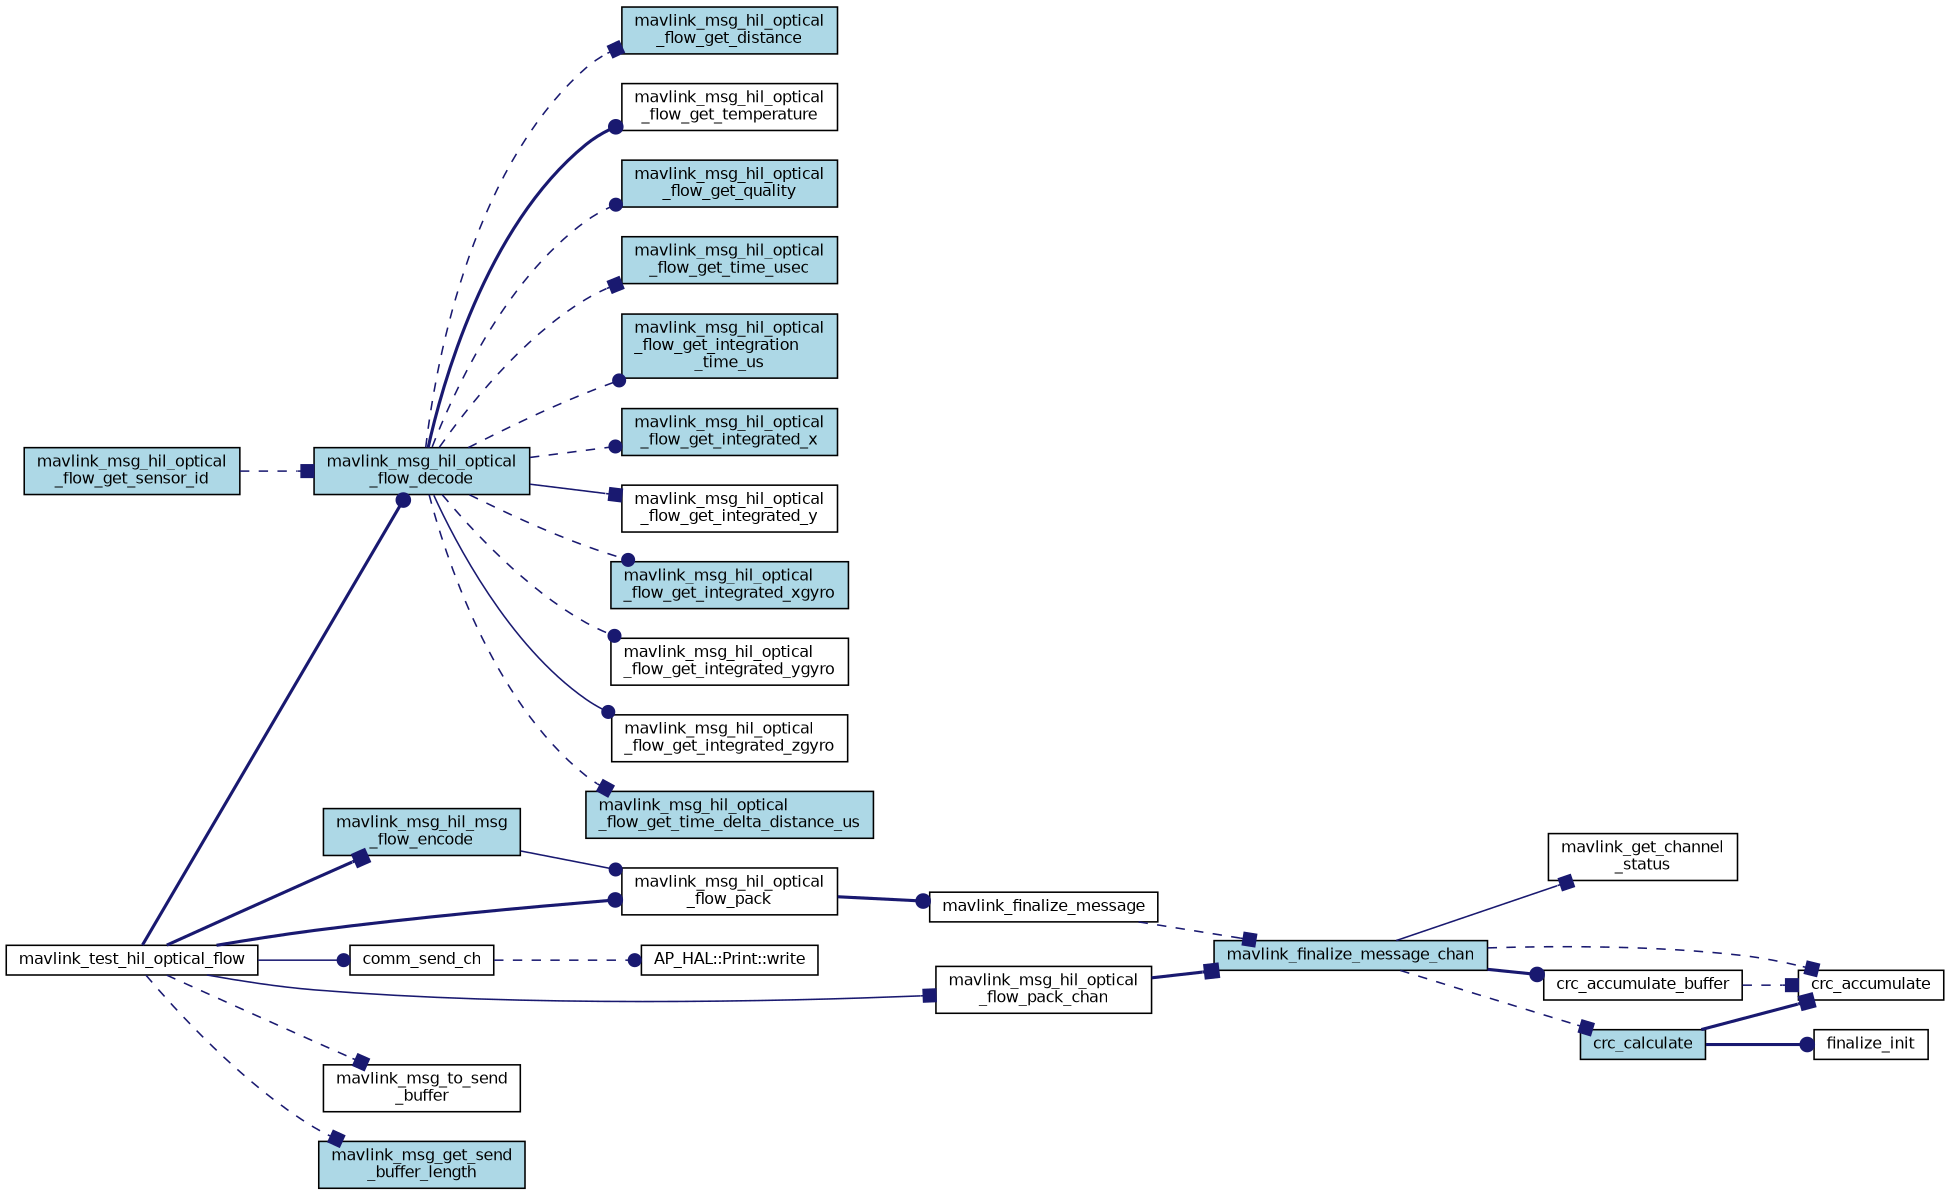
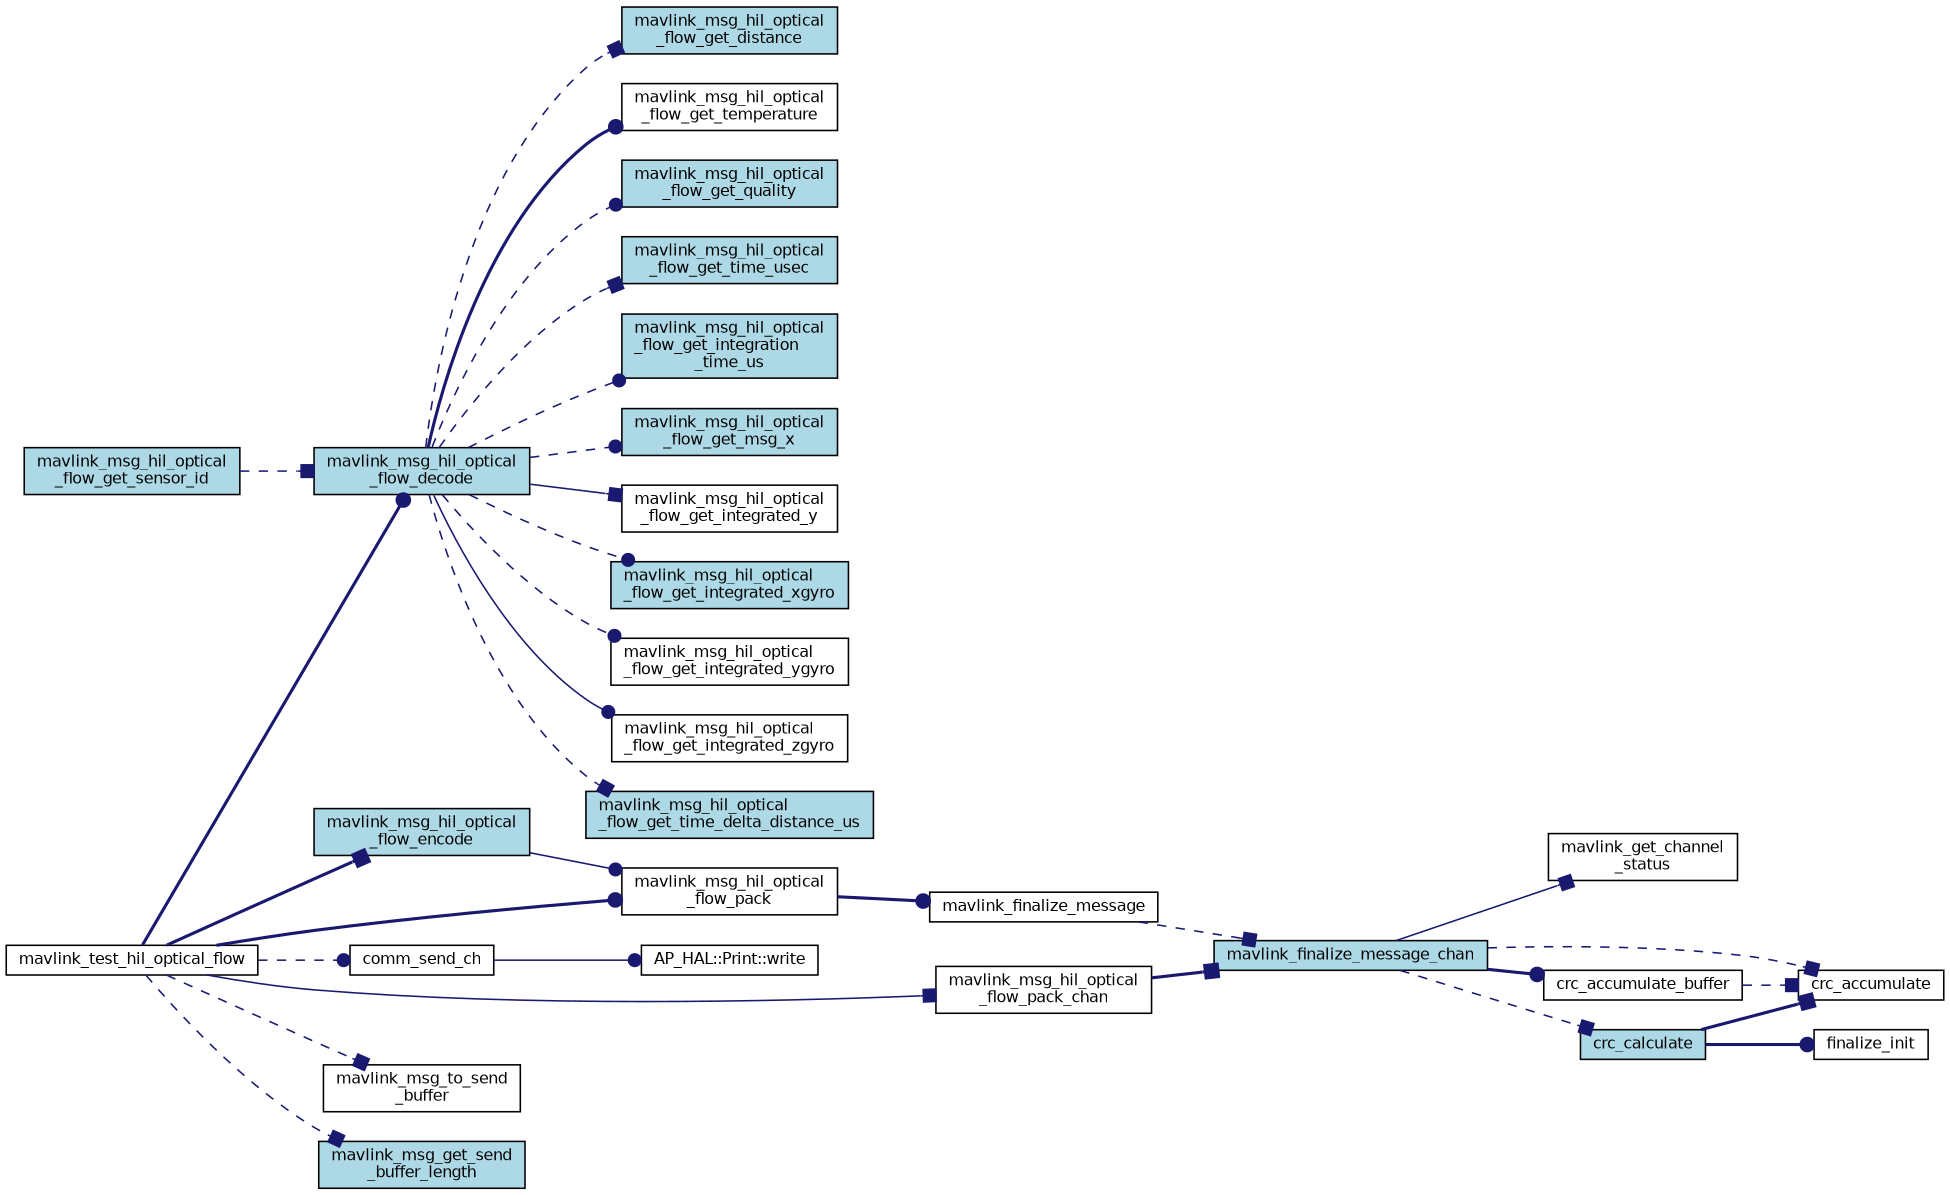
(730, 432) -> (730, 432)
(422, 832) -> (422, 832)
(298, 960) -> (298, 960)
(561, 960) -> (561, 960)
